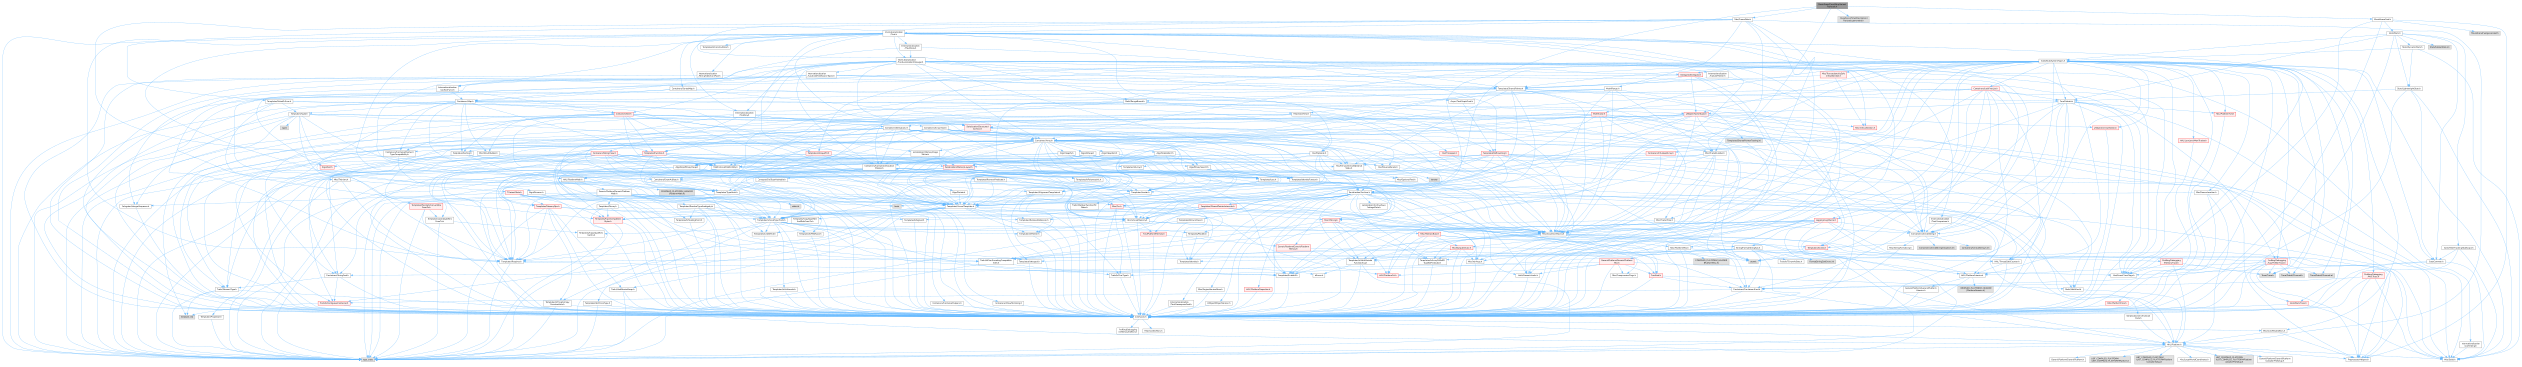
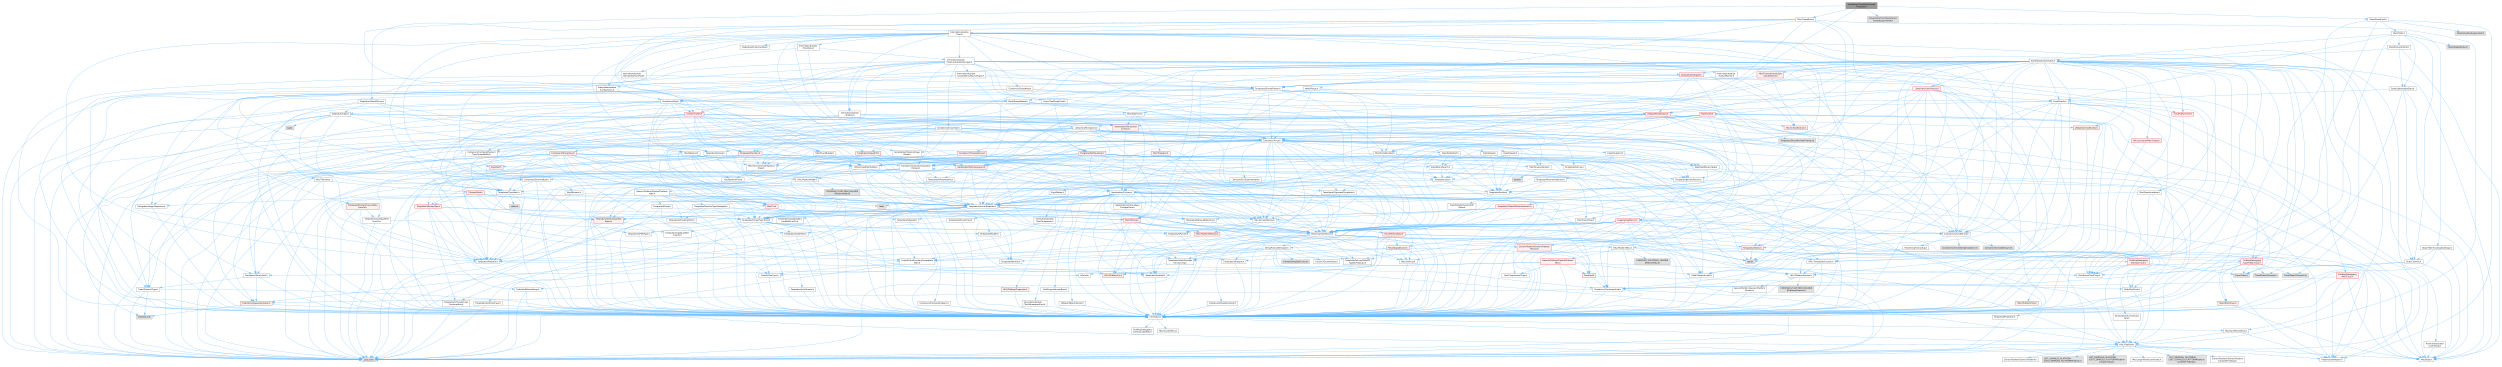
(608, 212) -> (631, 206)
(182, 299) -> none
